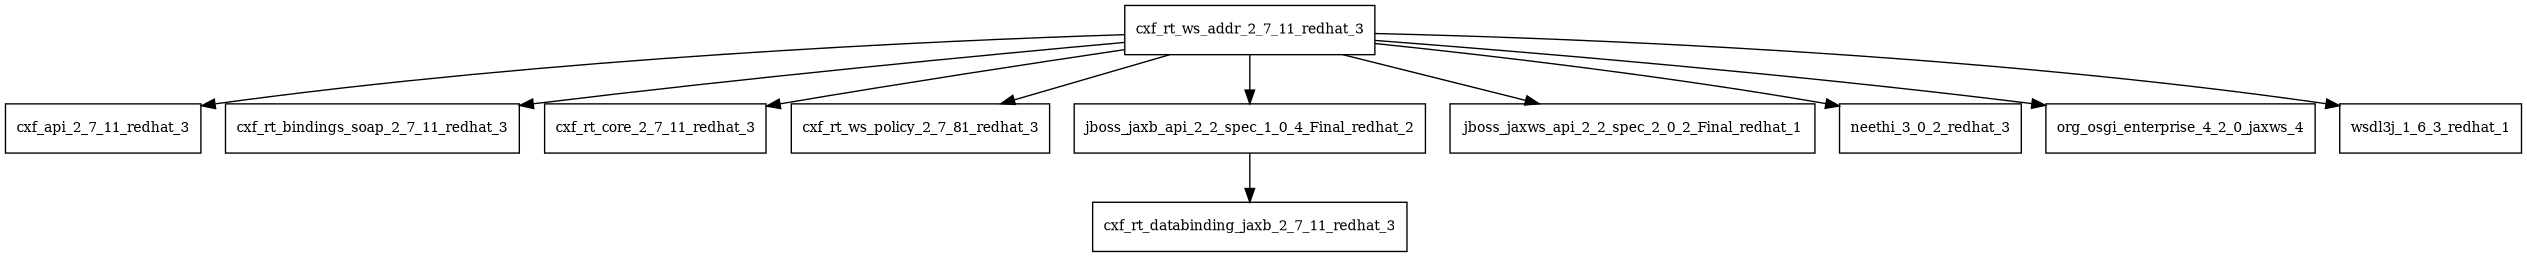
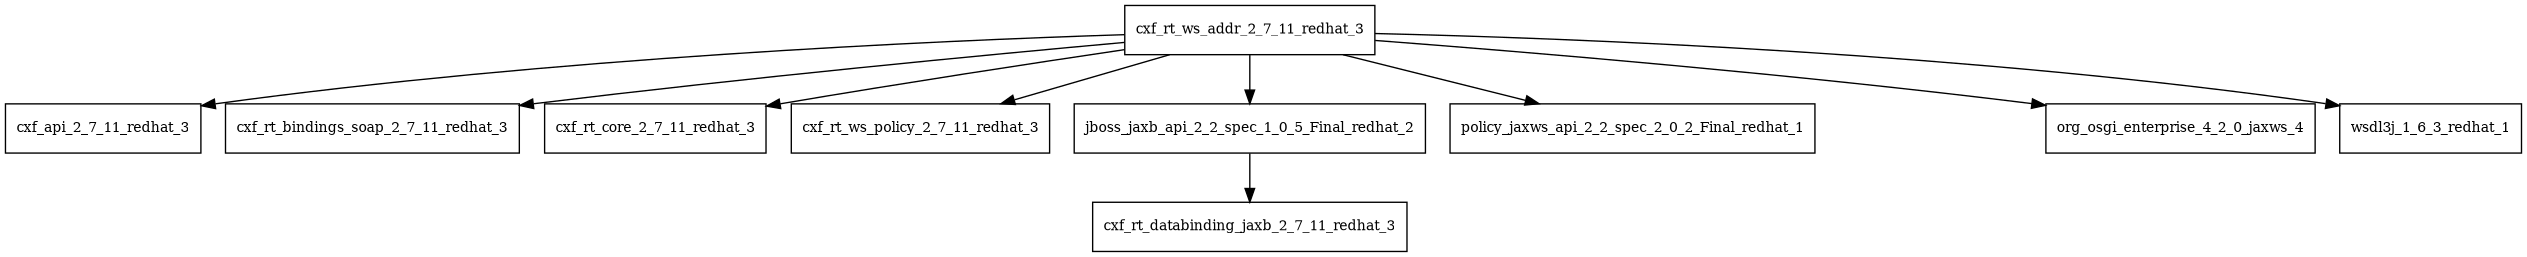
(920, 128) -> (920, 128)
(1250, 128) -> (1250, 128)
(1632, 128) -> (1632, 128)
(1930, 128) -> none
